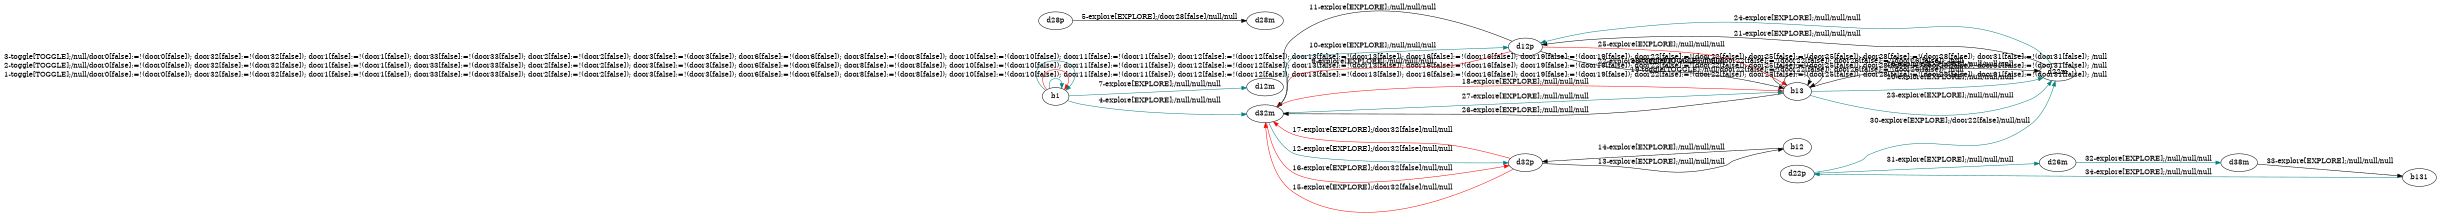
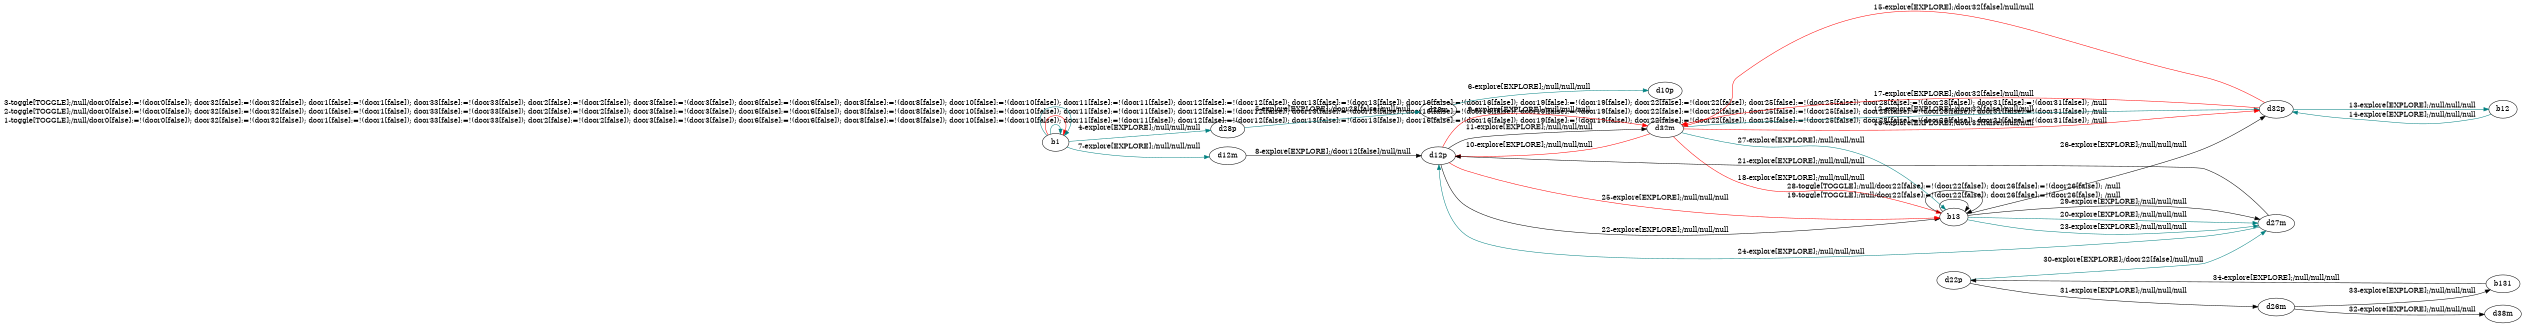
(1157, 21) -> (1330, 120)
(1371, 52) -> (1556, 153)
(2058, 72) -> (2276, 223)
none -> (1665, 91)
(1154, 112) -> (1137, 136)
(1537, 115) -> (2117, 176)
(1665, 154) -> (2395, 122)
none -> (1331, 156)
(2146, 163) -> (2387, 315)
(1924, 168) -> (2111, 300)
(2327, 170) -> (2390, 303)
(1662, 171) -> (2389, 109)
(2111, 176) -> (2231, 282)
